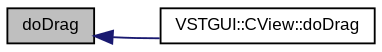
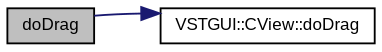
(136, 38) -> (118, 14)
